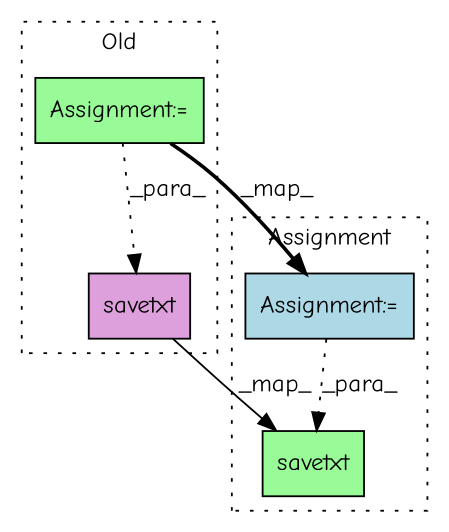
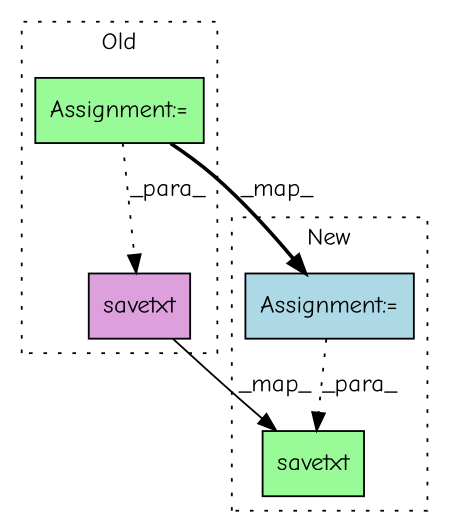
(330, 238) -> (330, 238)
